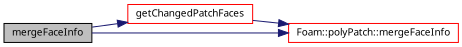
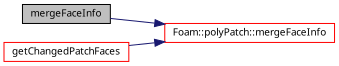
(105, 25) -> none
